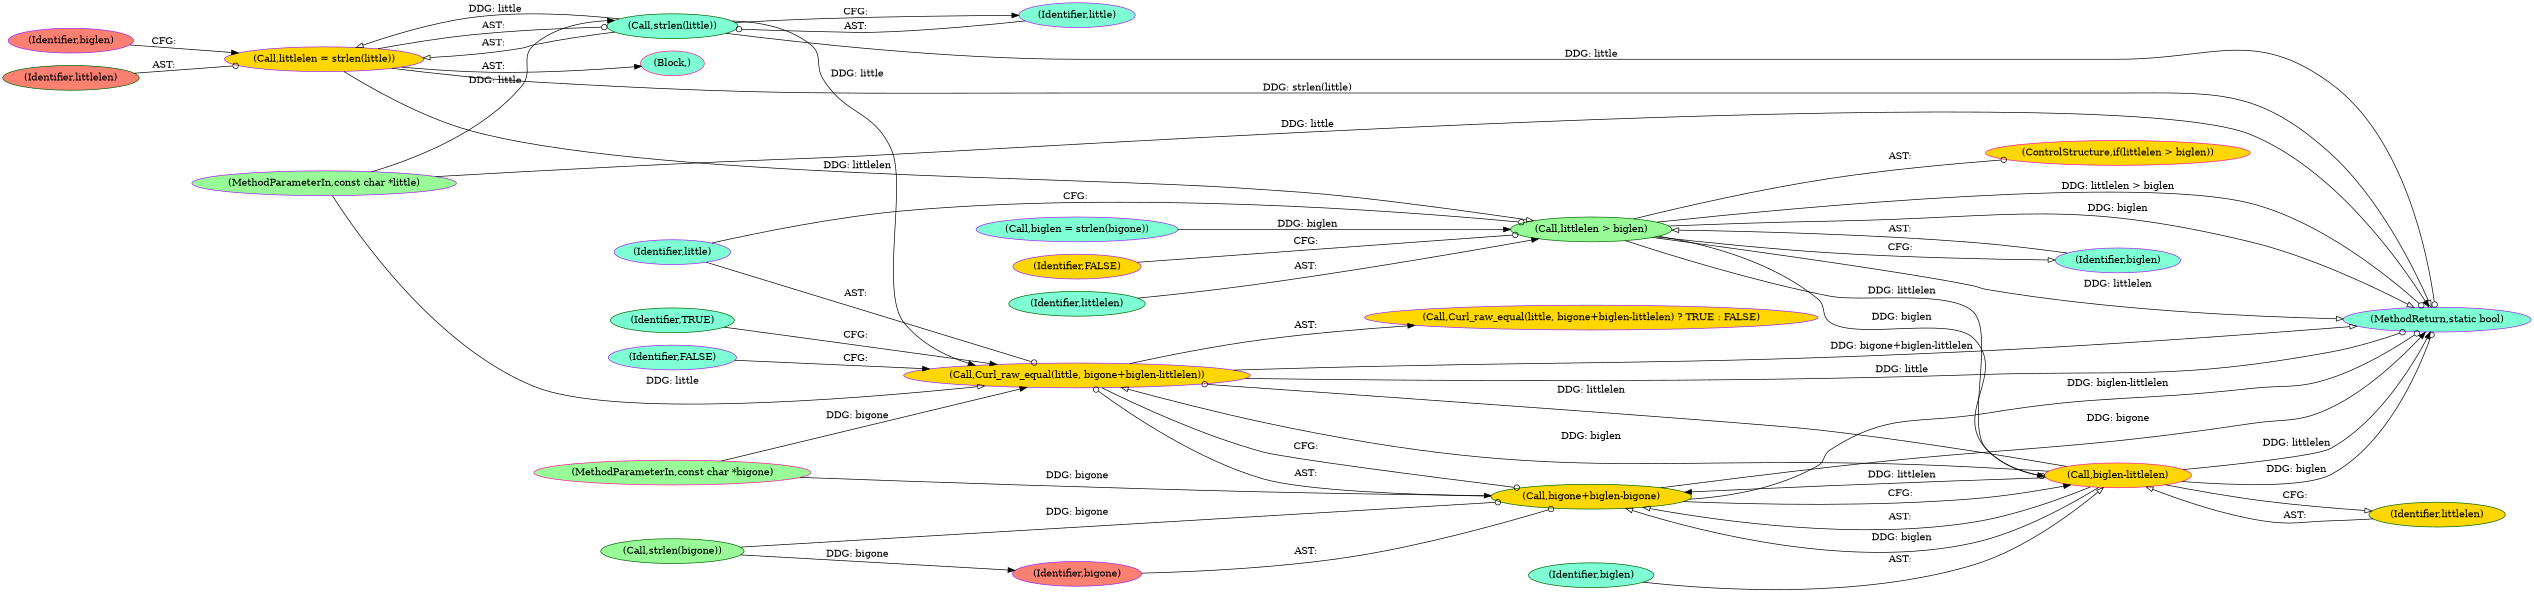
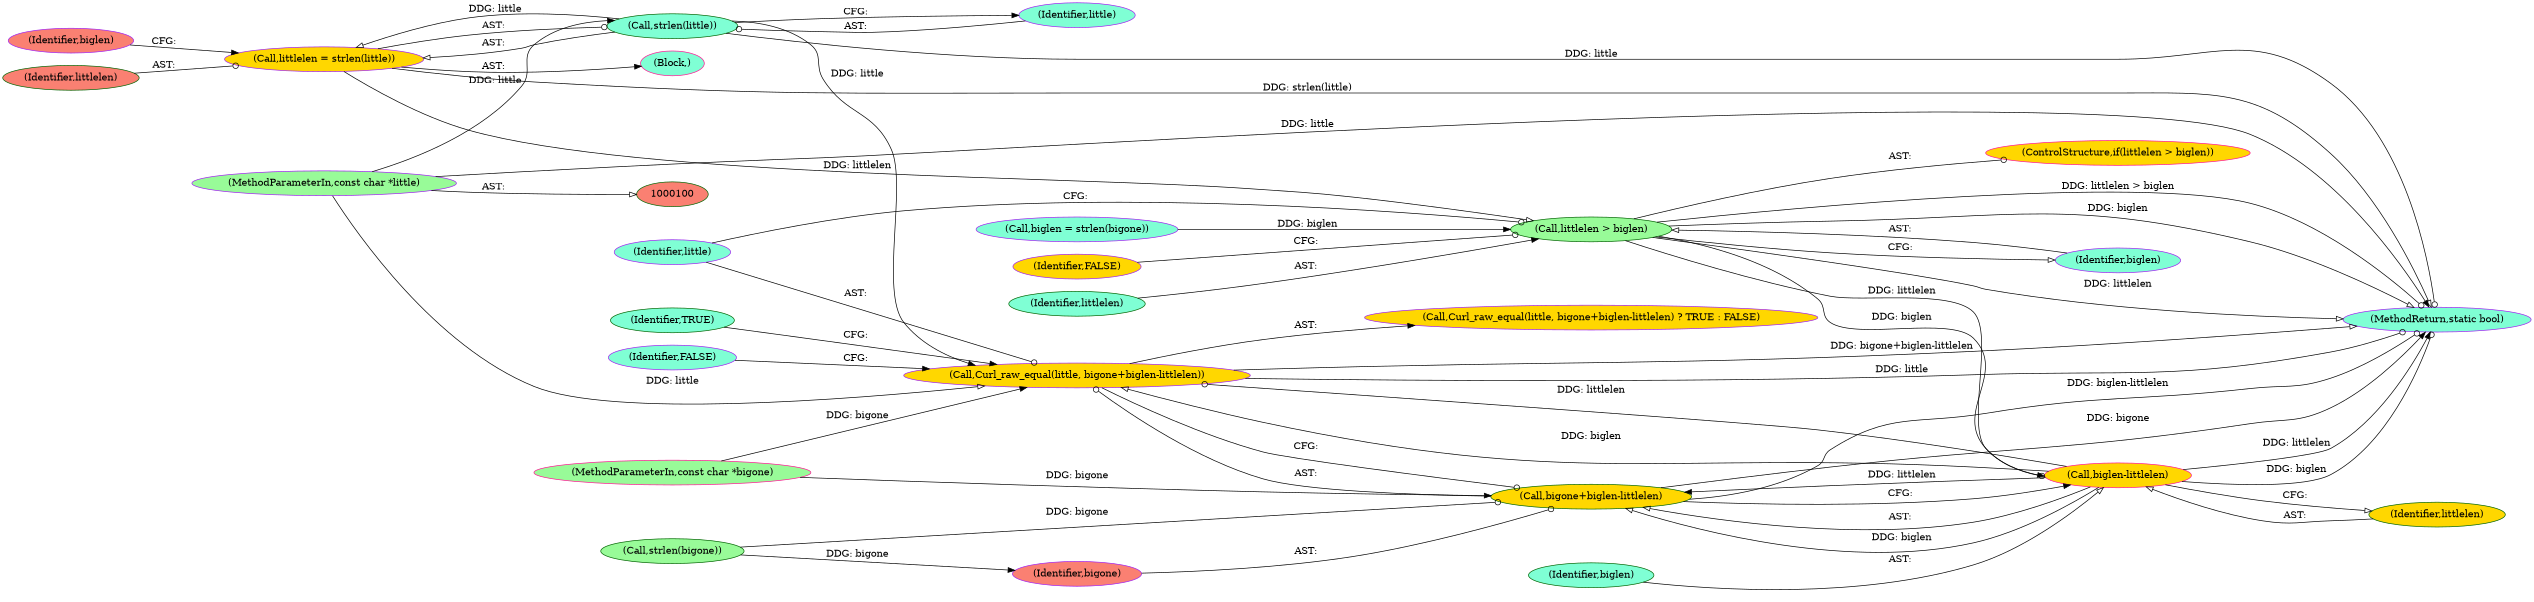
none -> (672, 194)
(1591, 497) -> (1591, 497)
